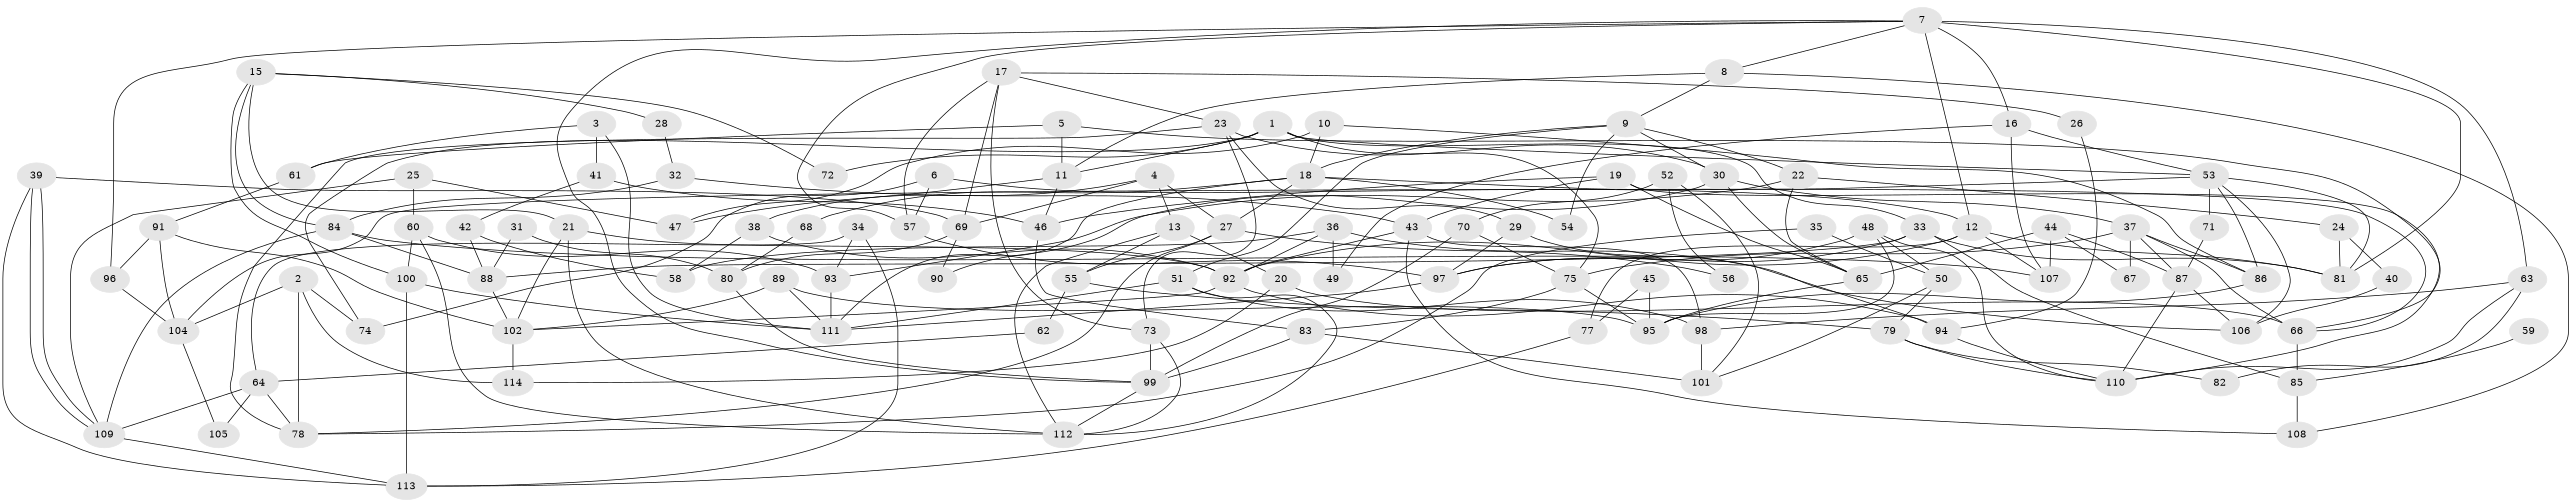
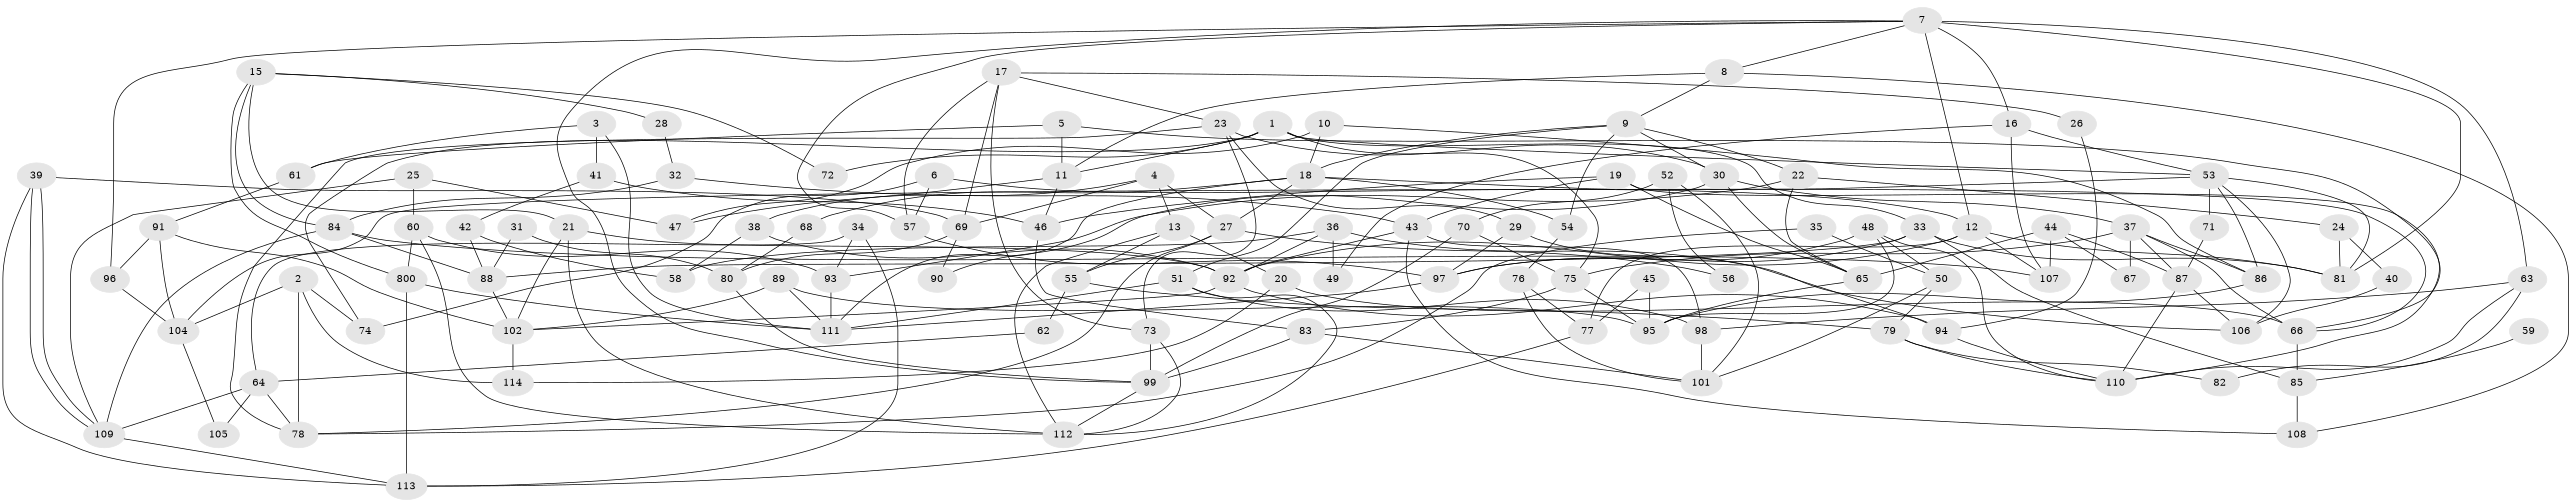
(406, 279) -> (406, 279)
none -> (1519, 279)
